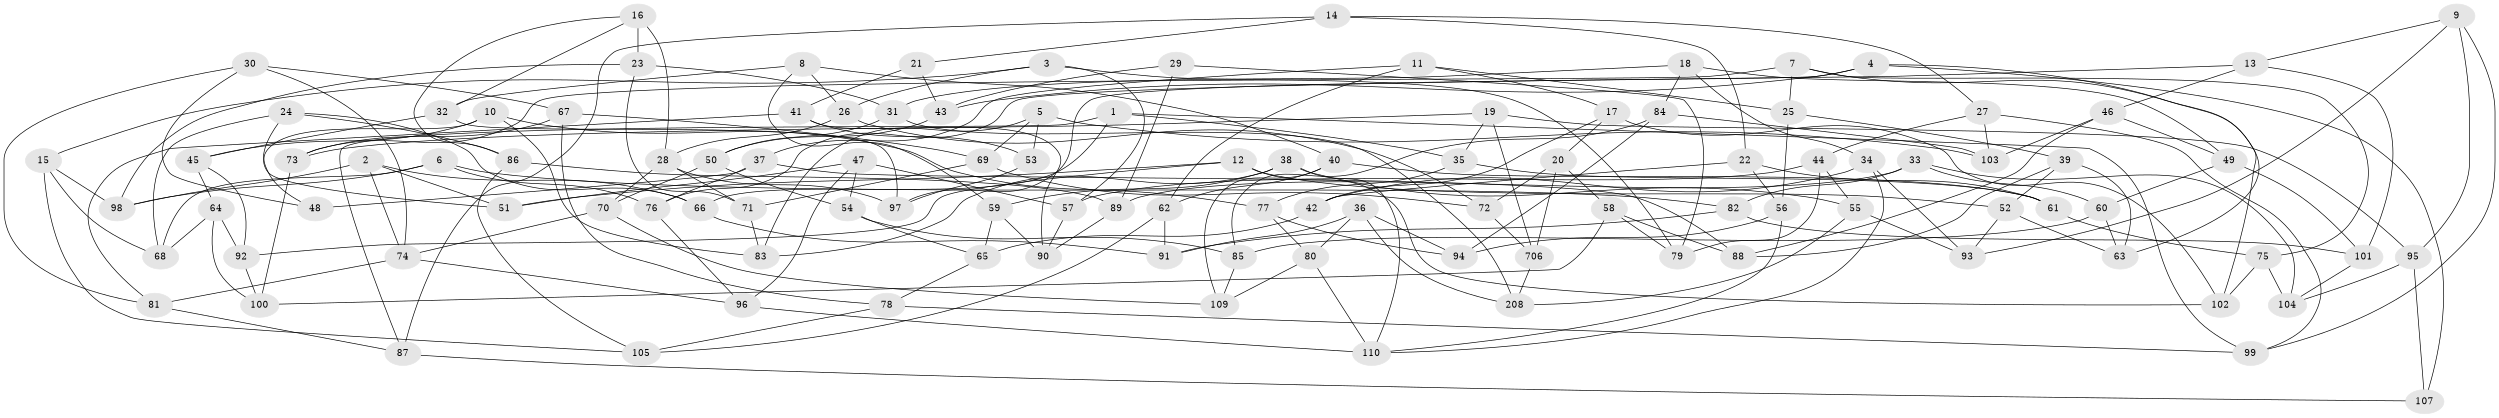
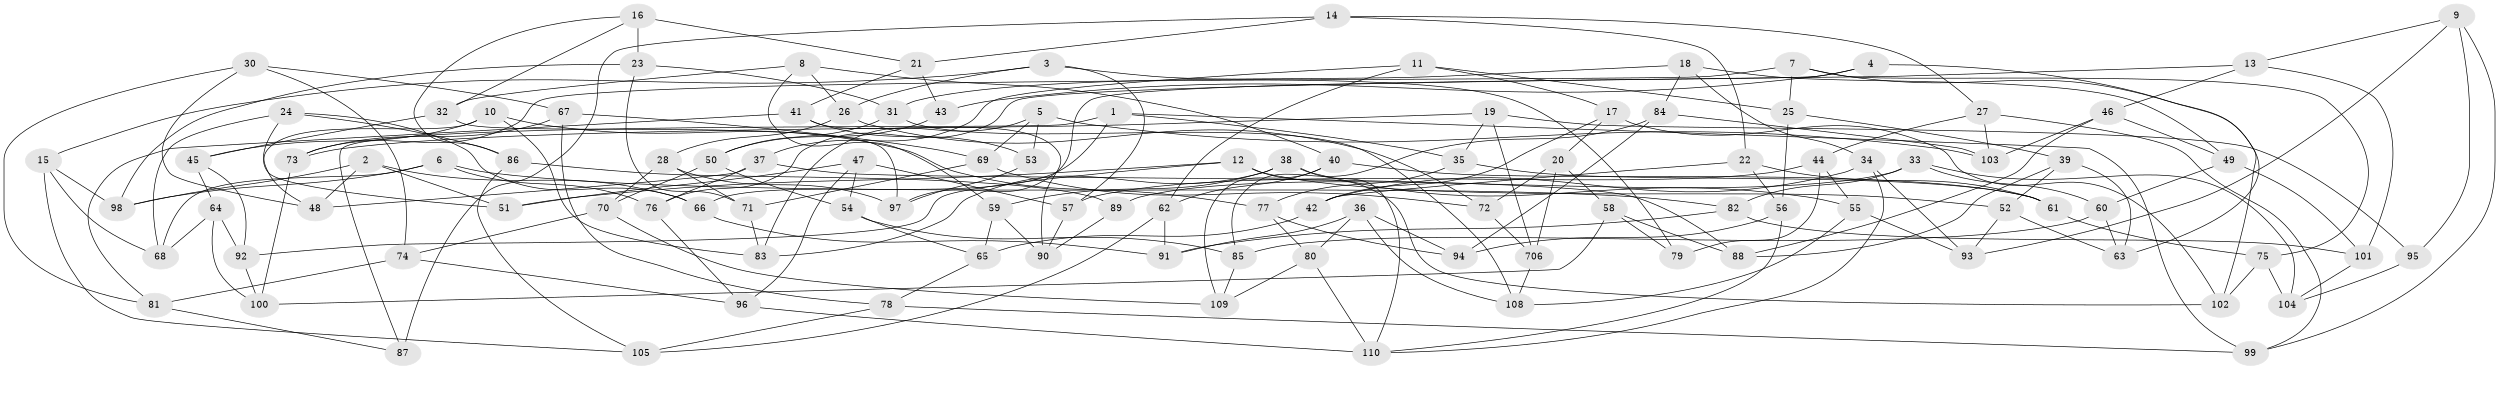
(1176, 64) -> none
(669, 95) -> (778, 40)
(385, 209) -> (340, 185)
(1515, 305) -> (1515, 305)
(2425, 402) -> none
